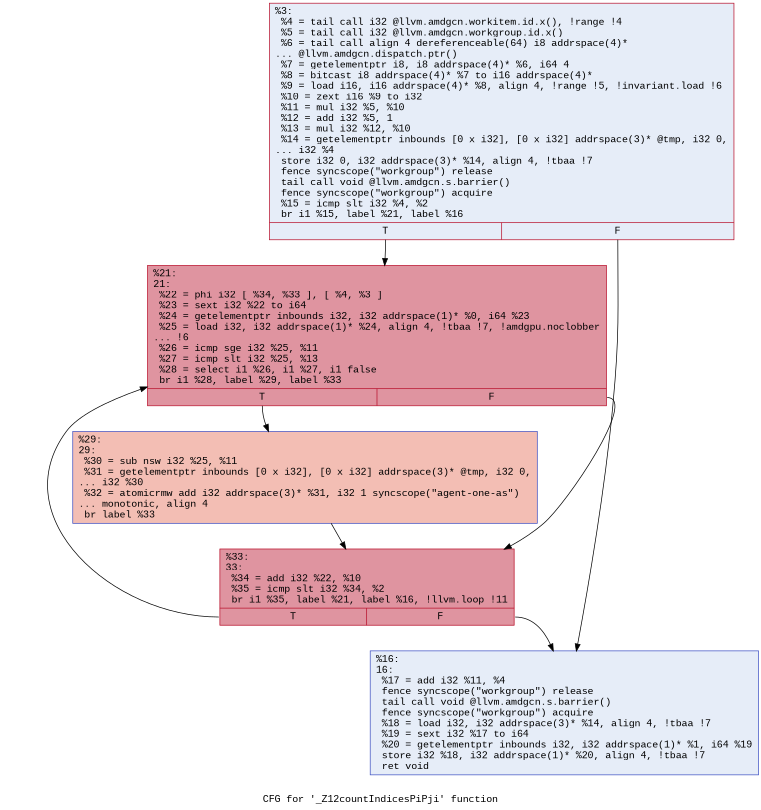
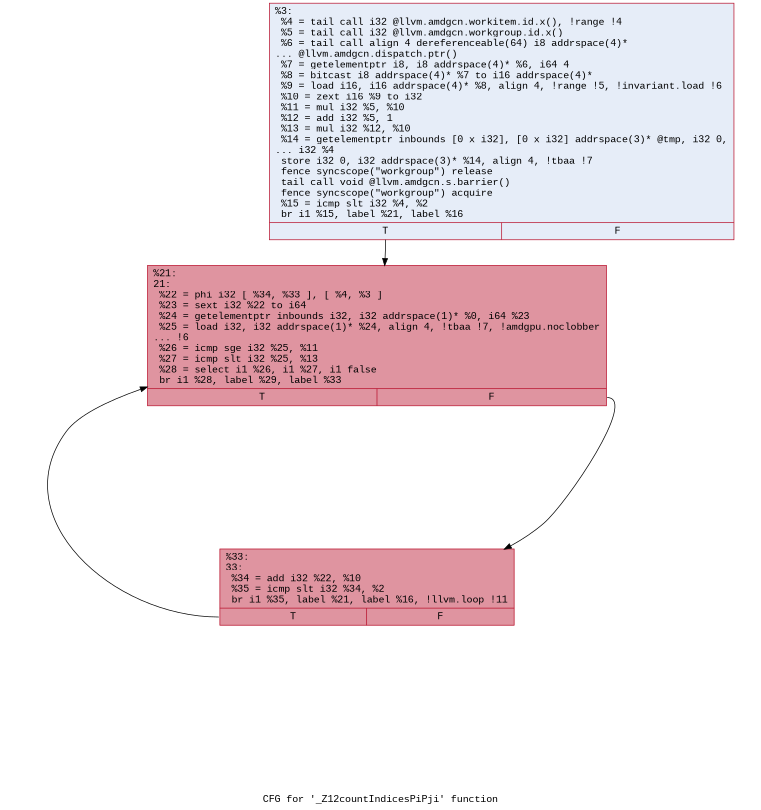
(305, 477) -> none
(564, 713) -> none
